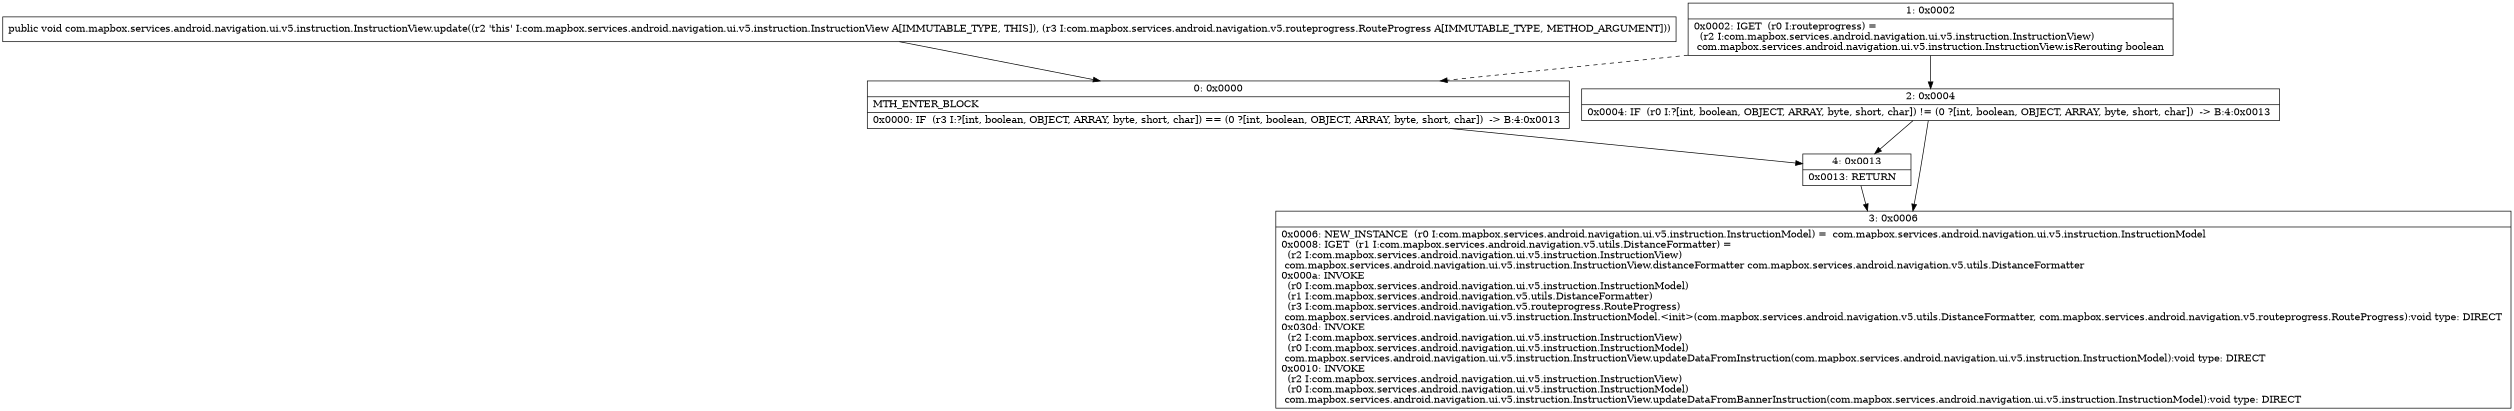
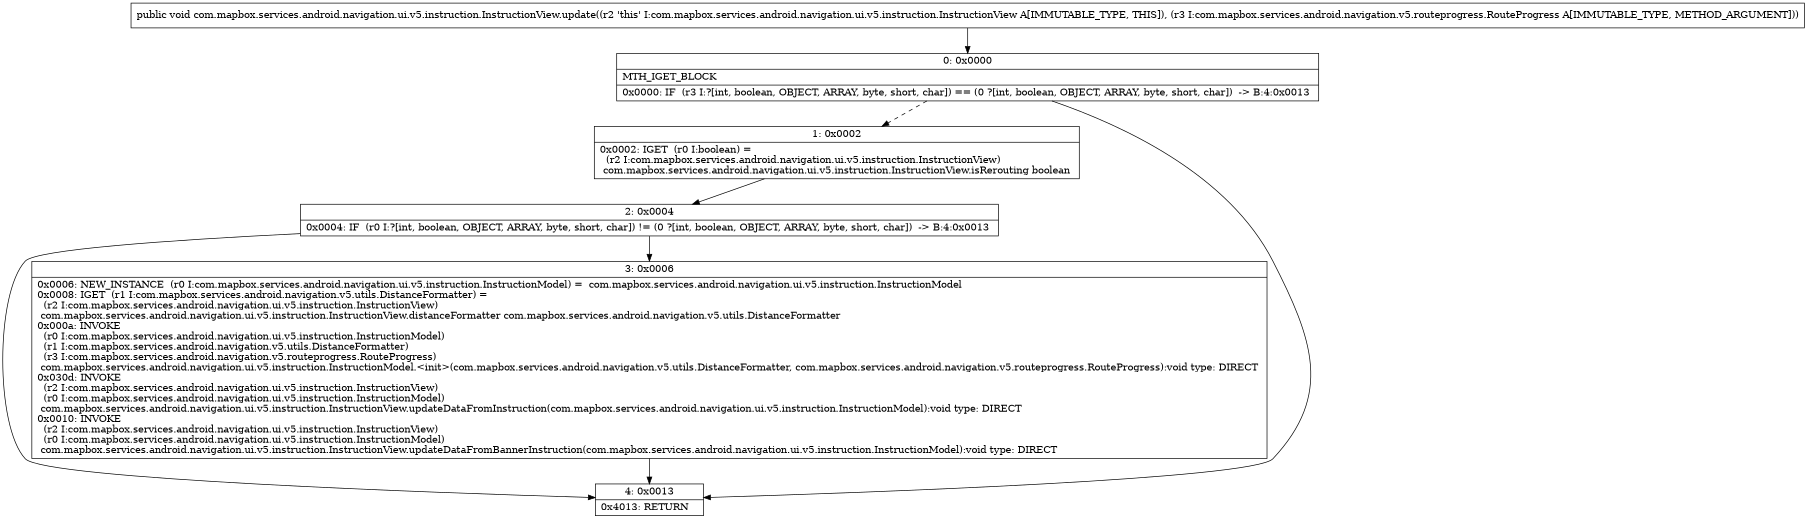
(1787, 27) -> (677, 150)
(1568, 68) -> (907, 112)
(926, 104) -> (669, 77)
(1857, 177) -> (649, 507)
(1863, 195) -> (649, 468)
